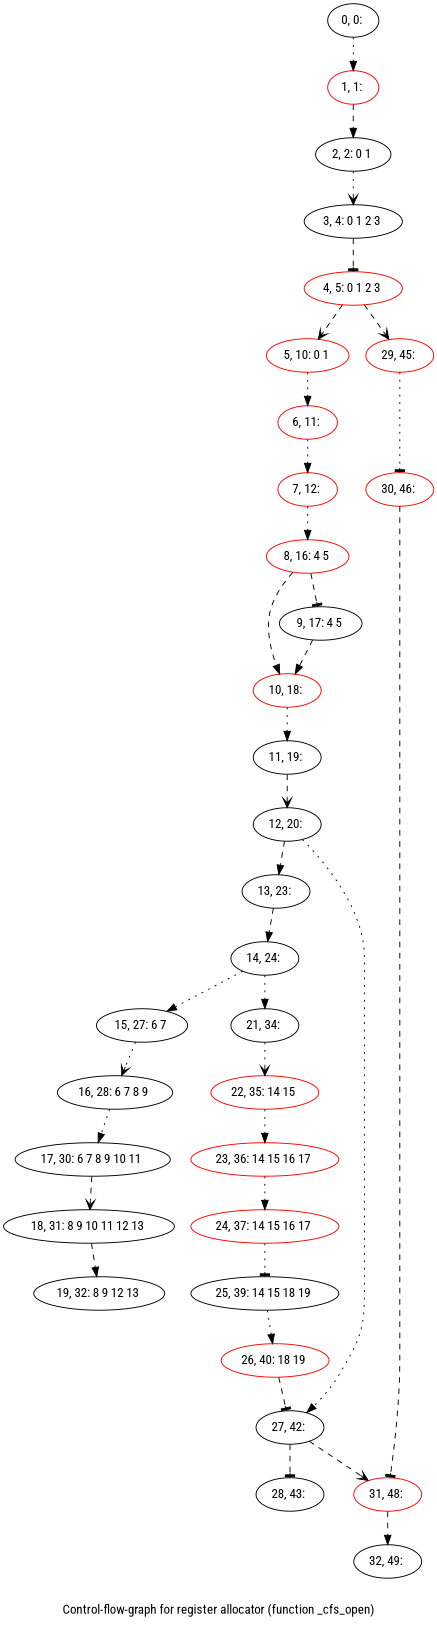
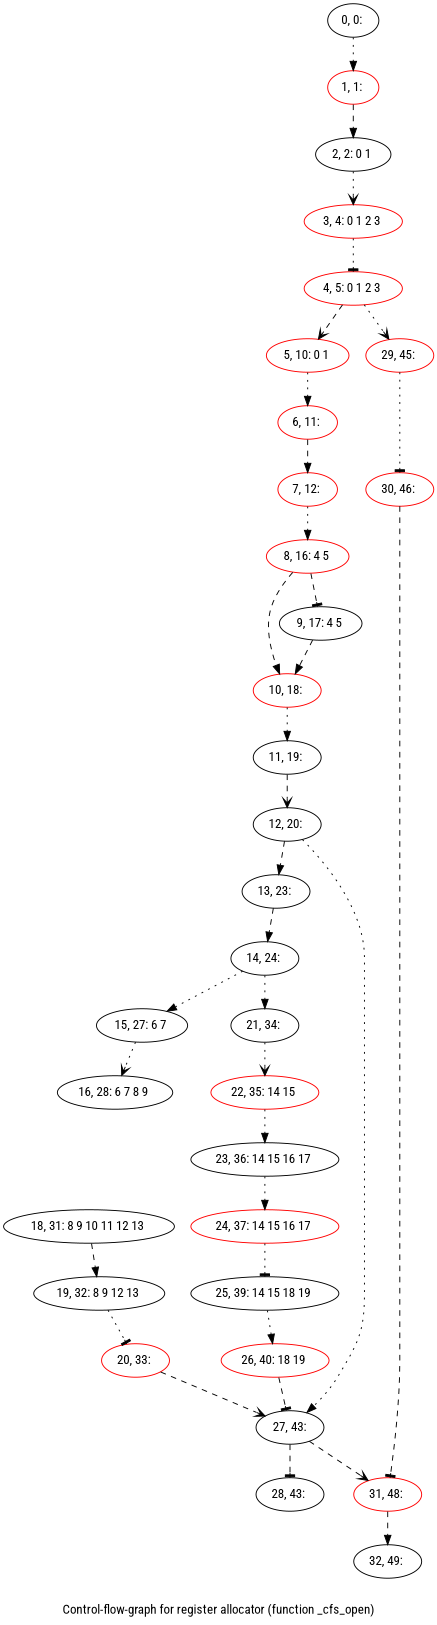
(353, 221) -> (353, 221)
(353, 253) -> (353, 253)
(374, 318) -> (374, 318)
(308, 451) -> (308, 451)
(93, 1159) -> none
(265, 1159) -> (265, 1159)
none -> (136, 1360)
(290, 1427) -> (290, 1427)
